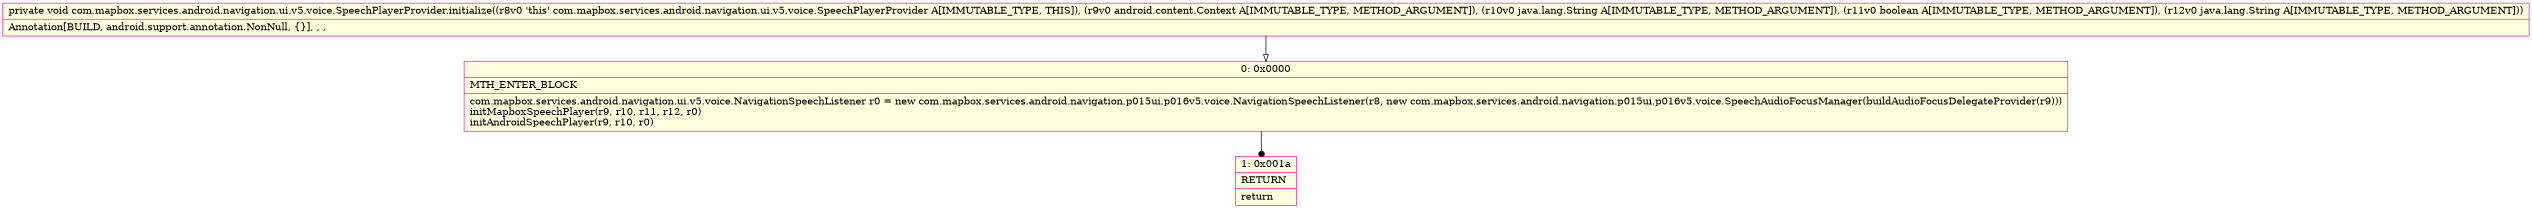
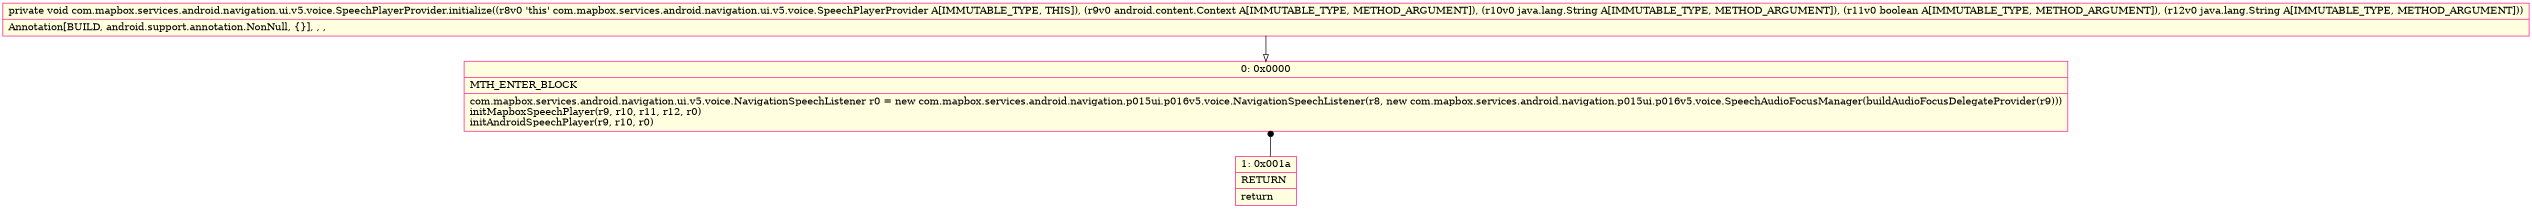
(1261, 141) -> (1271, 147)
